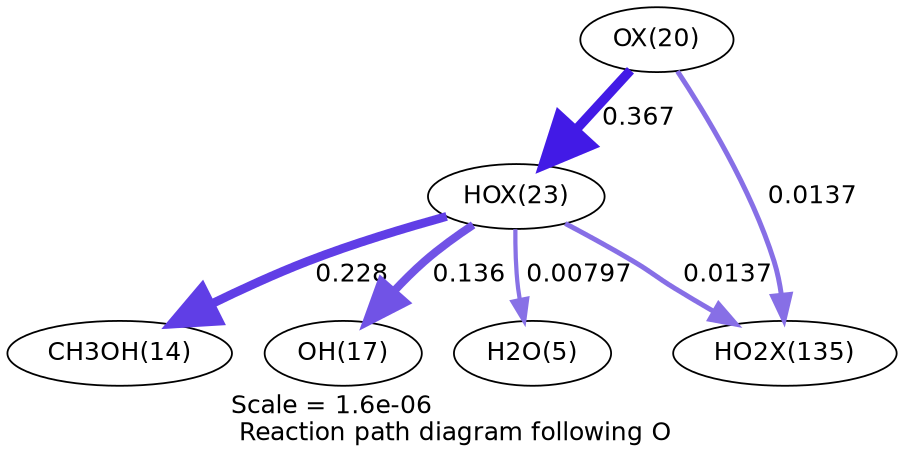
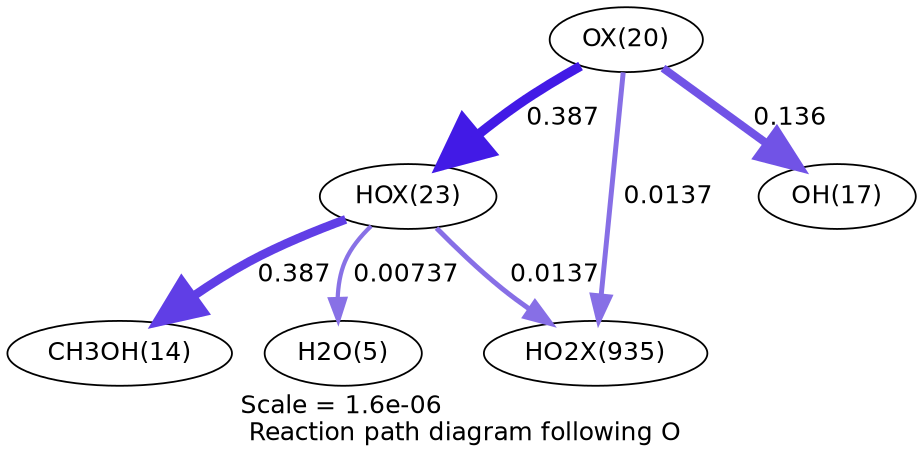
(635, 118) -> (560, 118)
(431, 256) -> (715, 106)
(349, 275) -> (291, 275)
(576, 275) -> (403, 275)
(785, 353) -> (596, 353)
